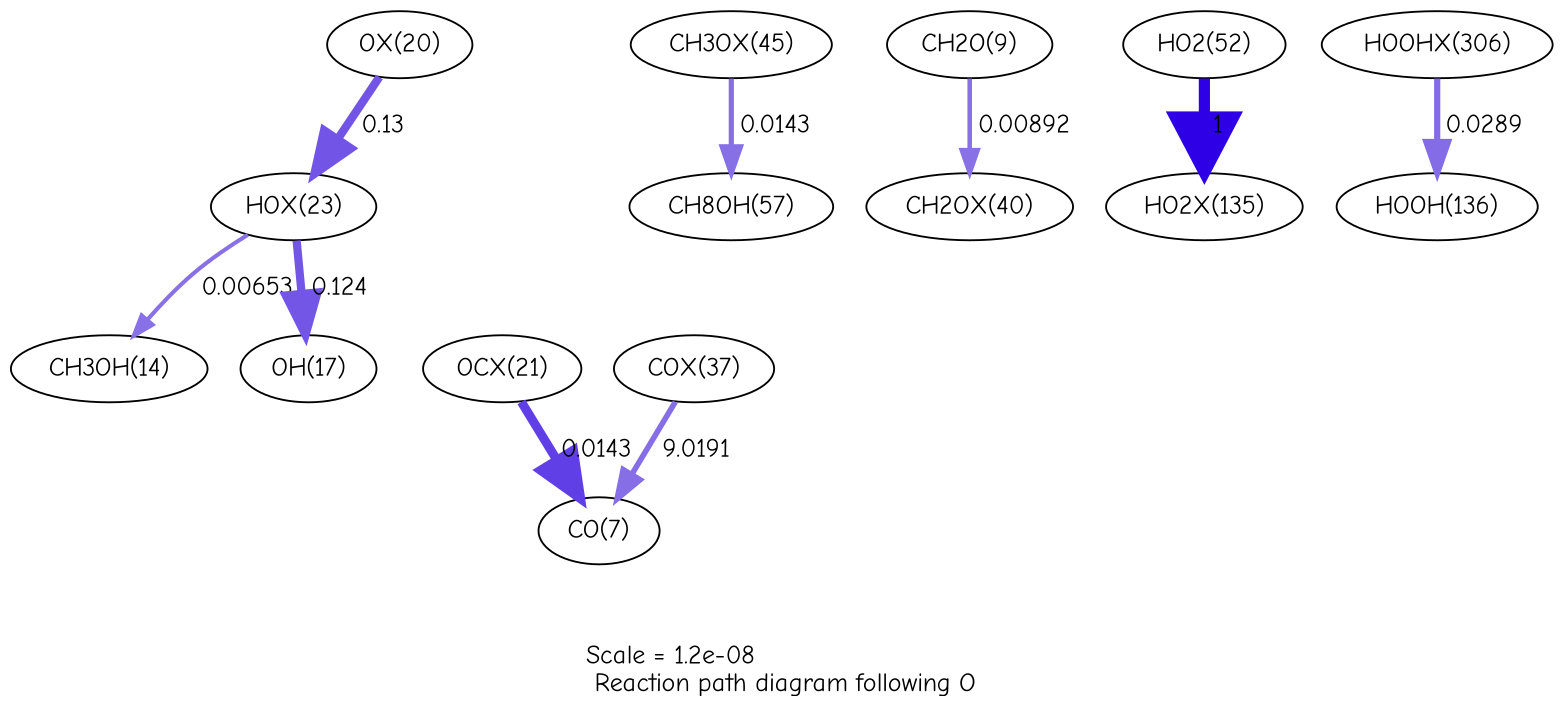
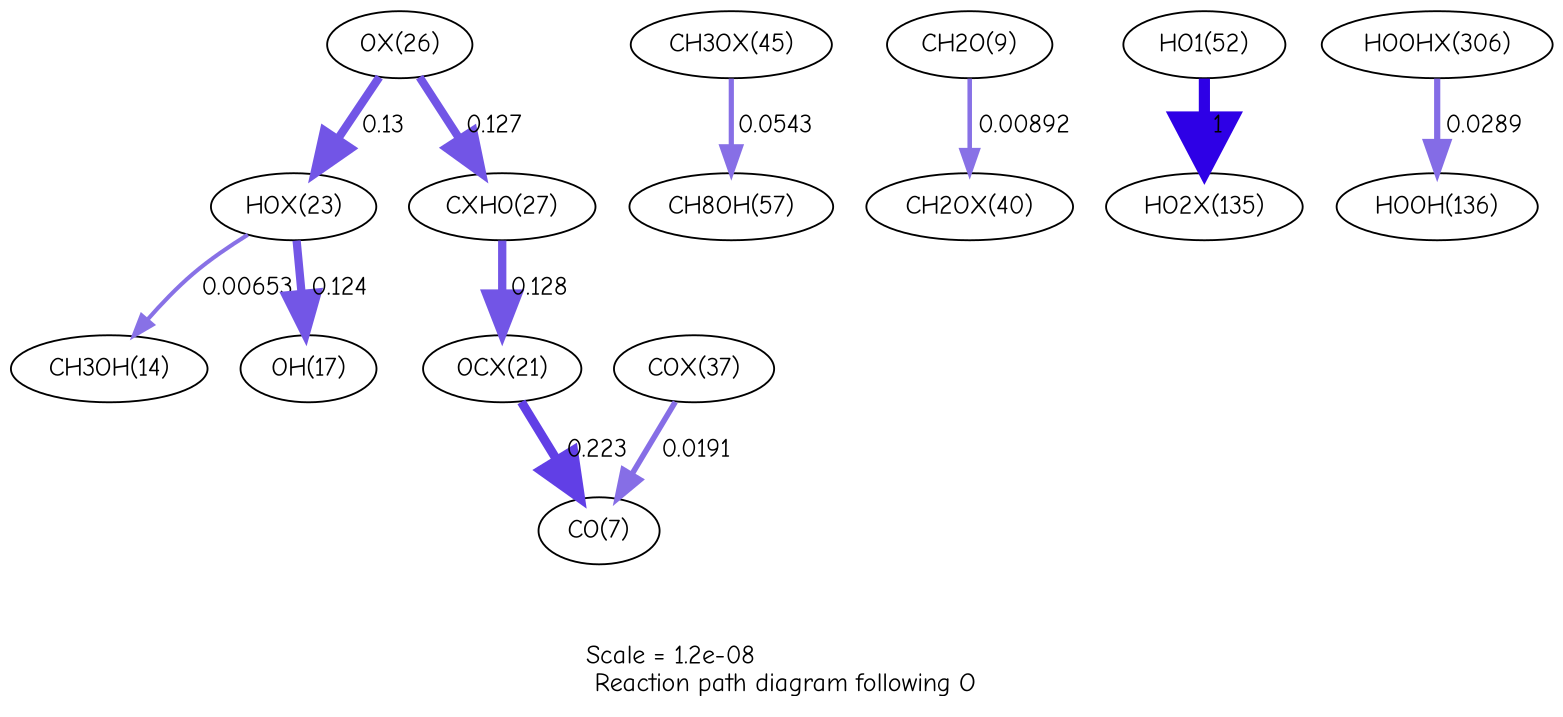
(400, 45) -> (400, 45)
(1204, 45) -> (1204, 45)
(771, 126) -> (771, 126)
none -> (502, 207)
(593, 450) -> (593, 450)
(692, 450) -> (692, 450)
